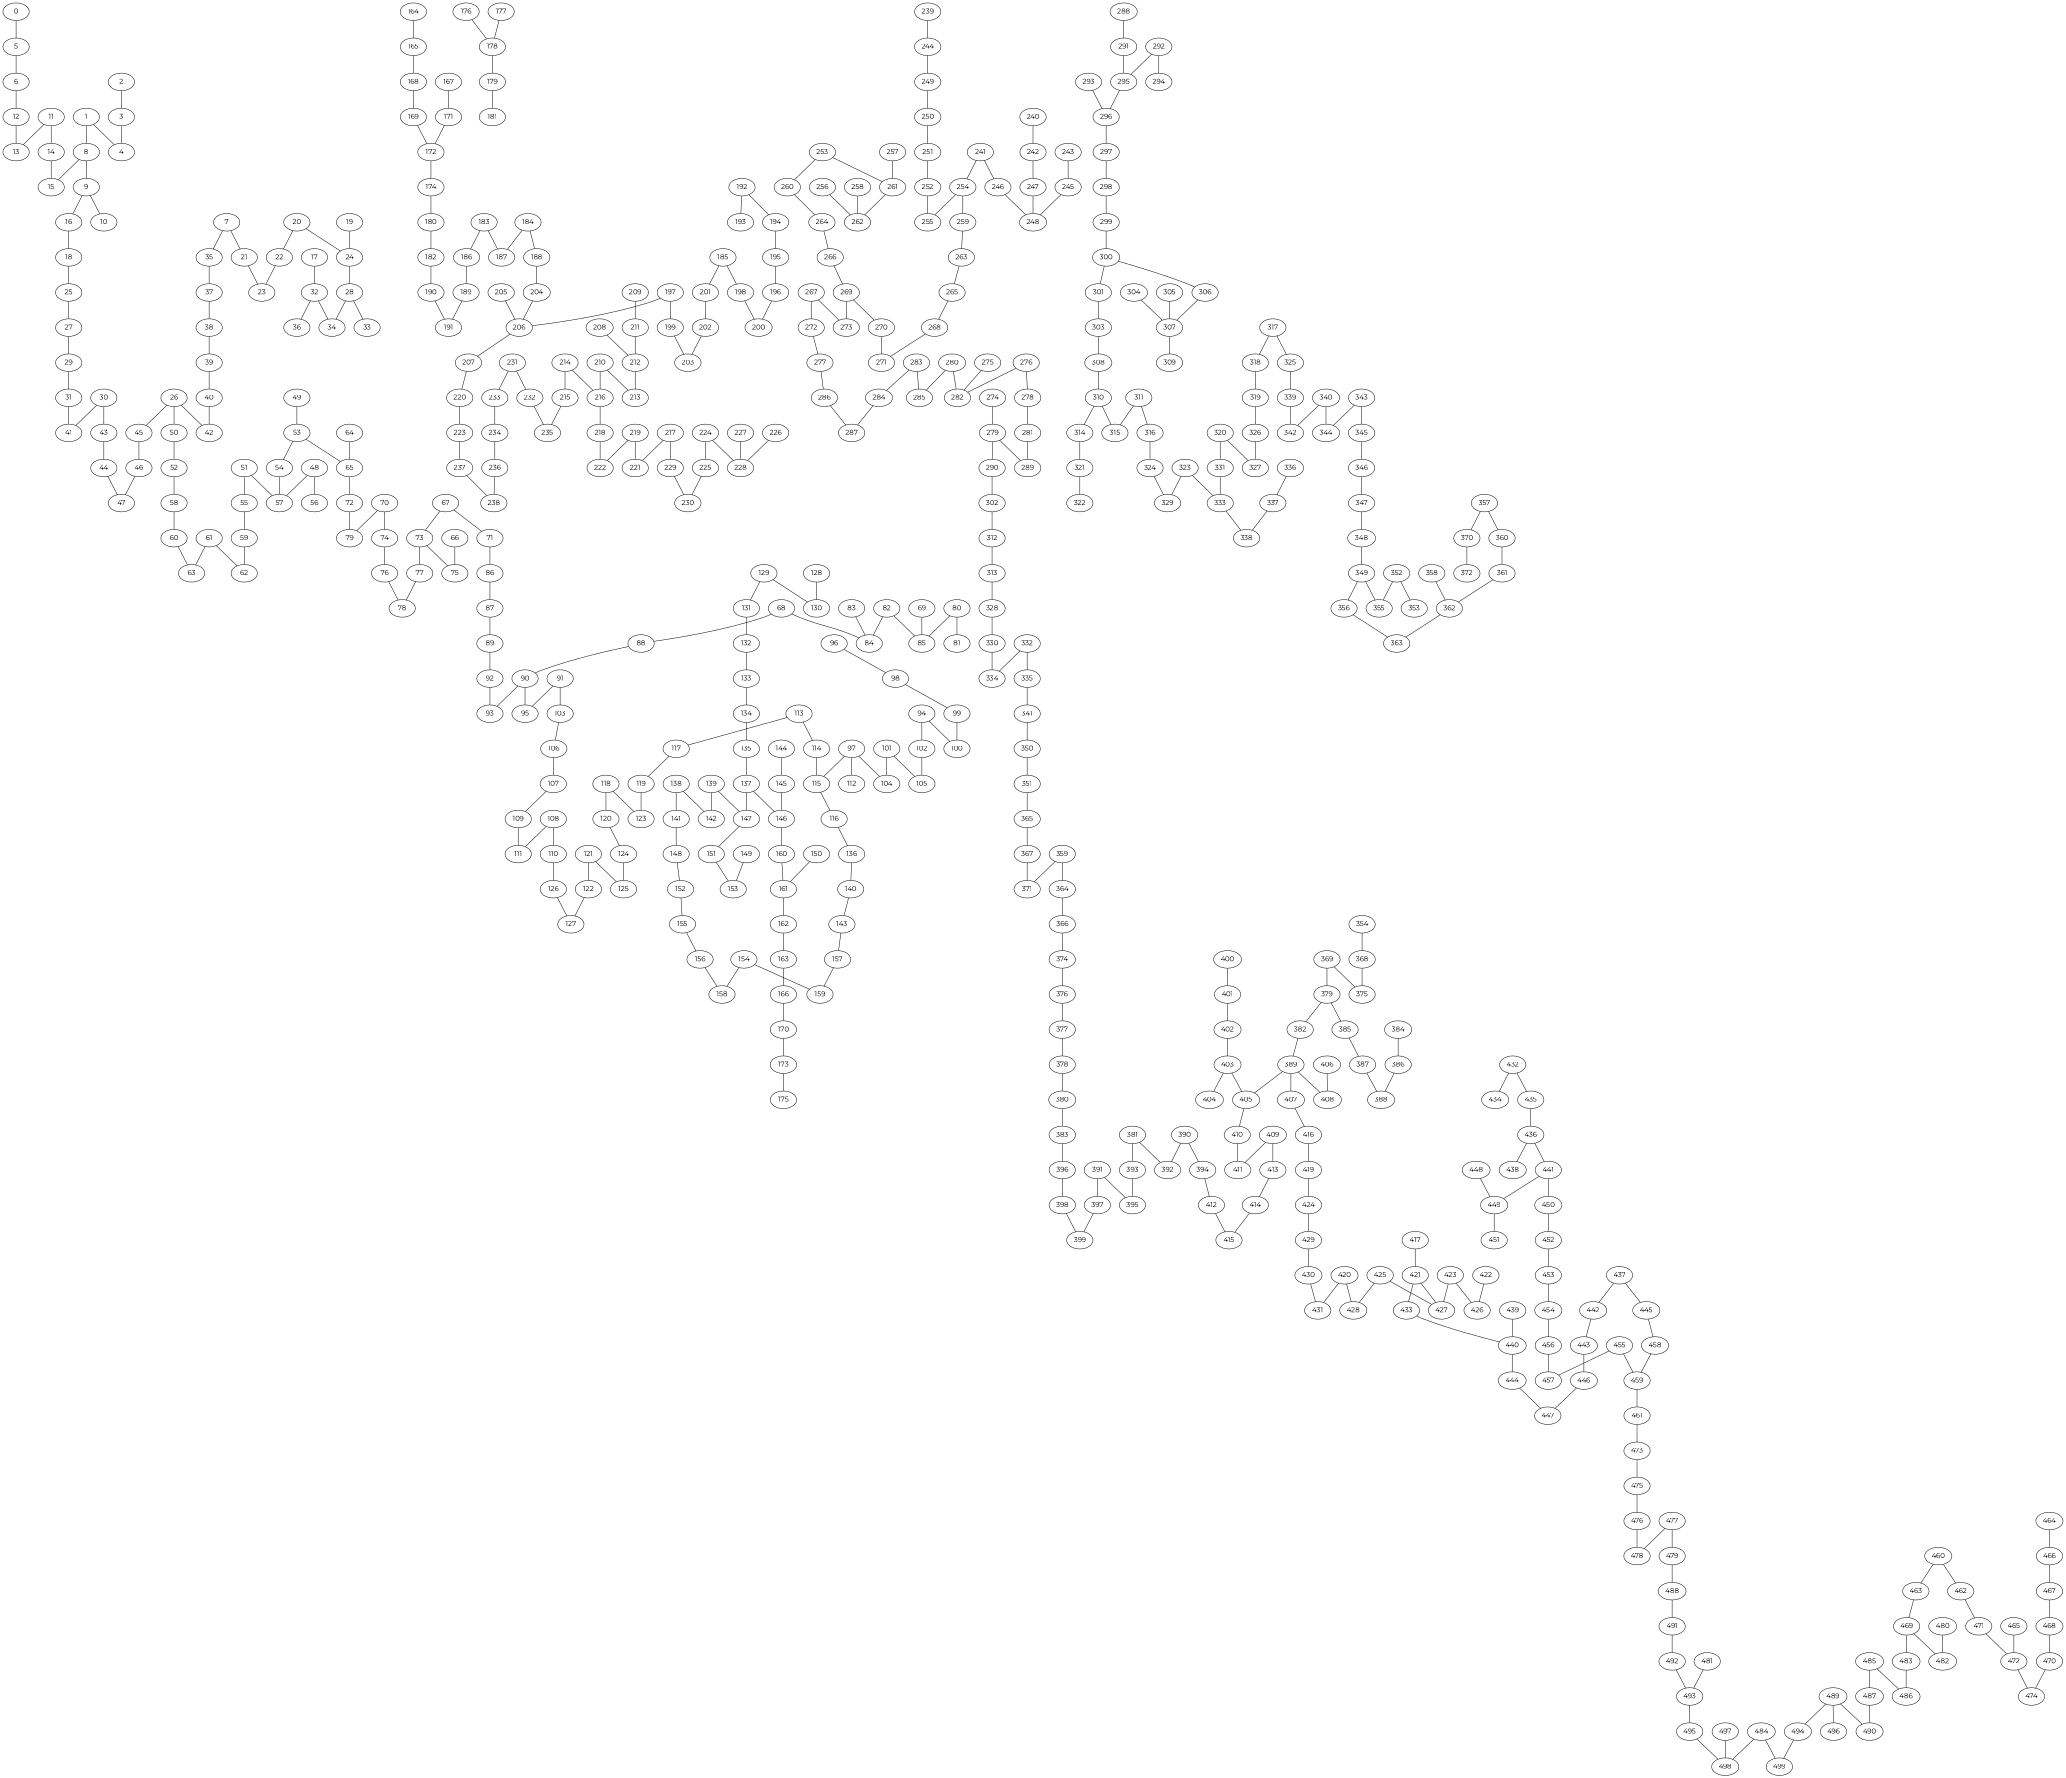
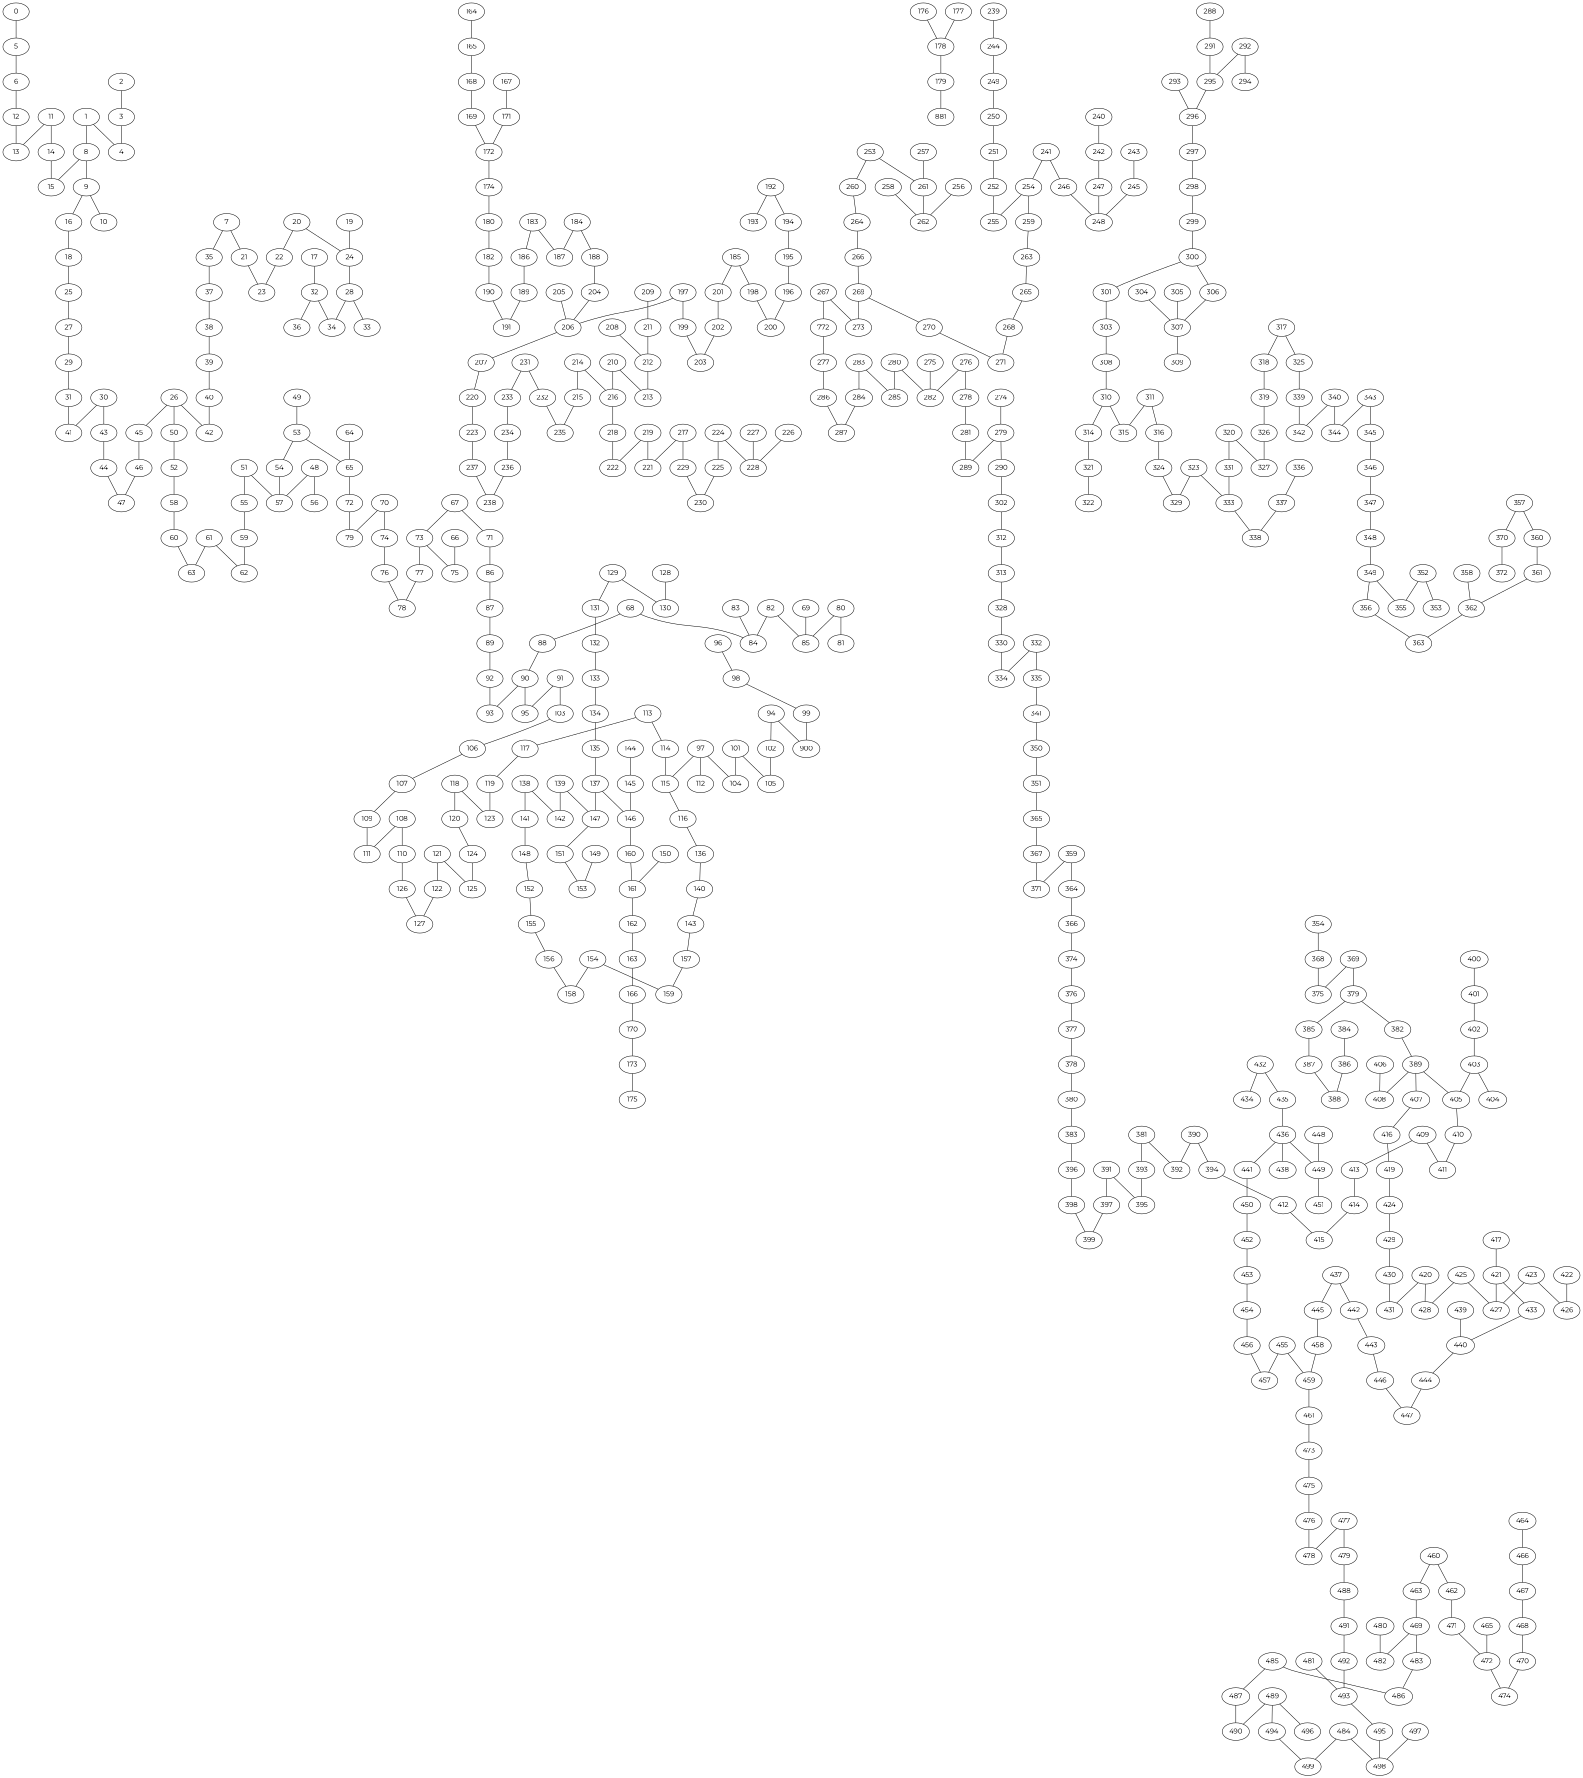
(492, 117) -> (941, 117)
(811, 328) -> (823, 328)
(957, 749) -> (806, 749)
(1521, 1188) -> (1301, 1152)
